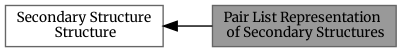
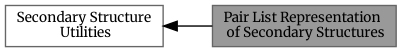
(84, 26) -> (84, 26)
